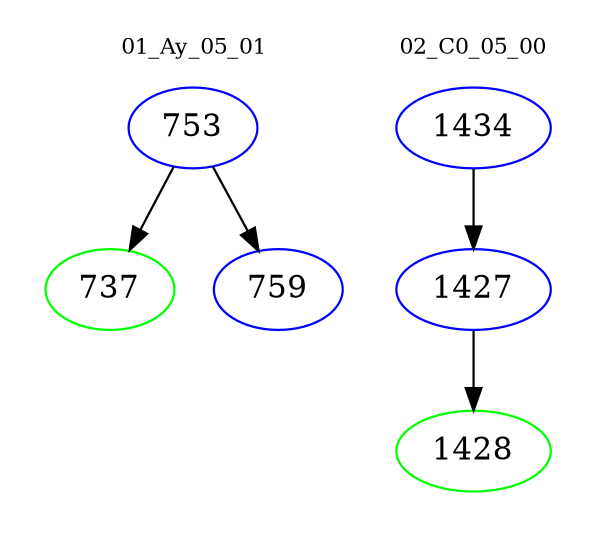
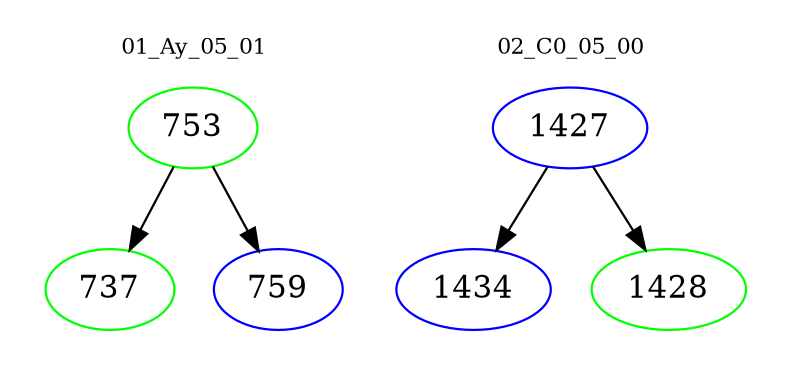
(193, 128) -> (193, 128)
(474, 198) -> (528, 199)
